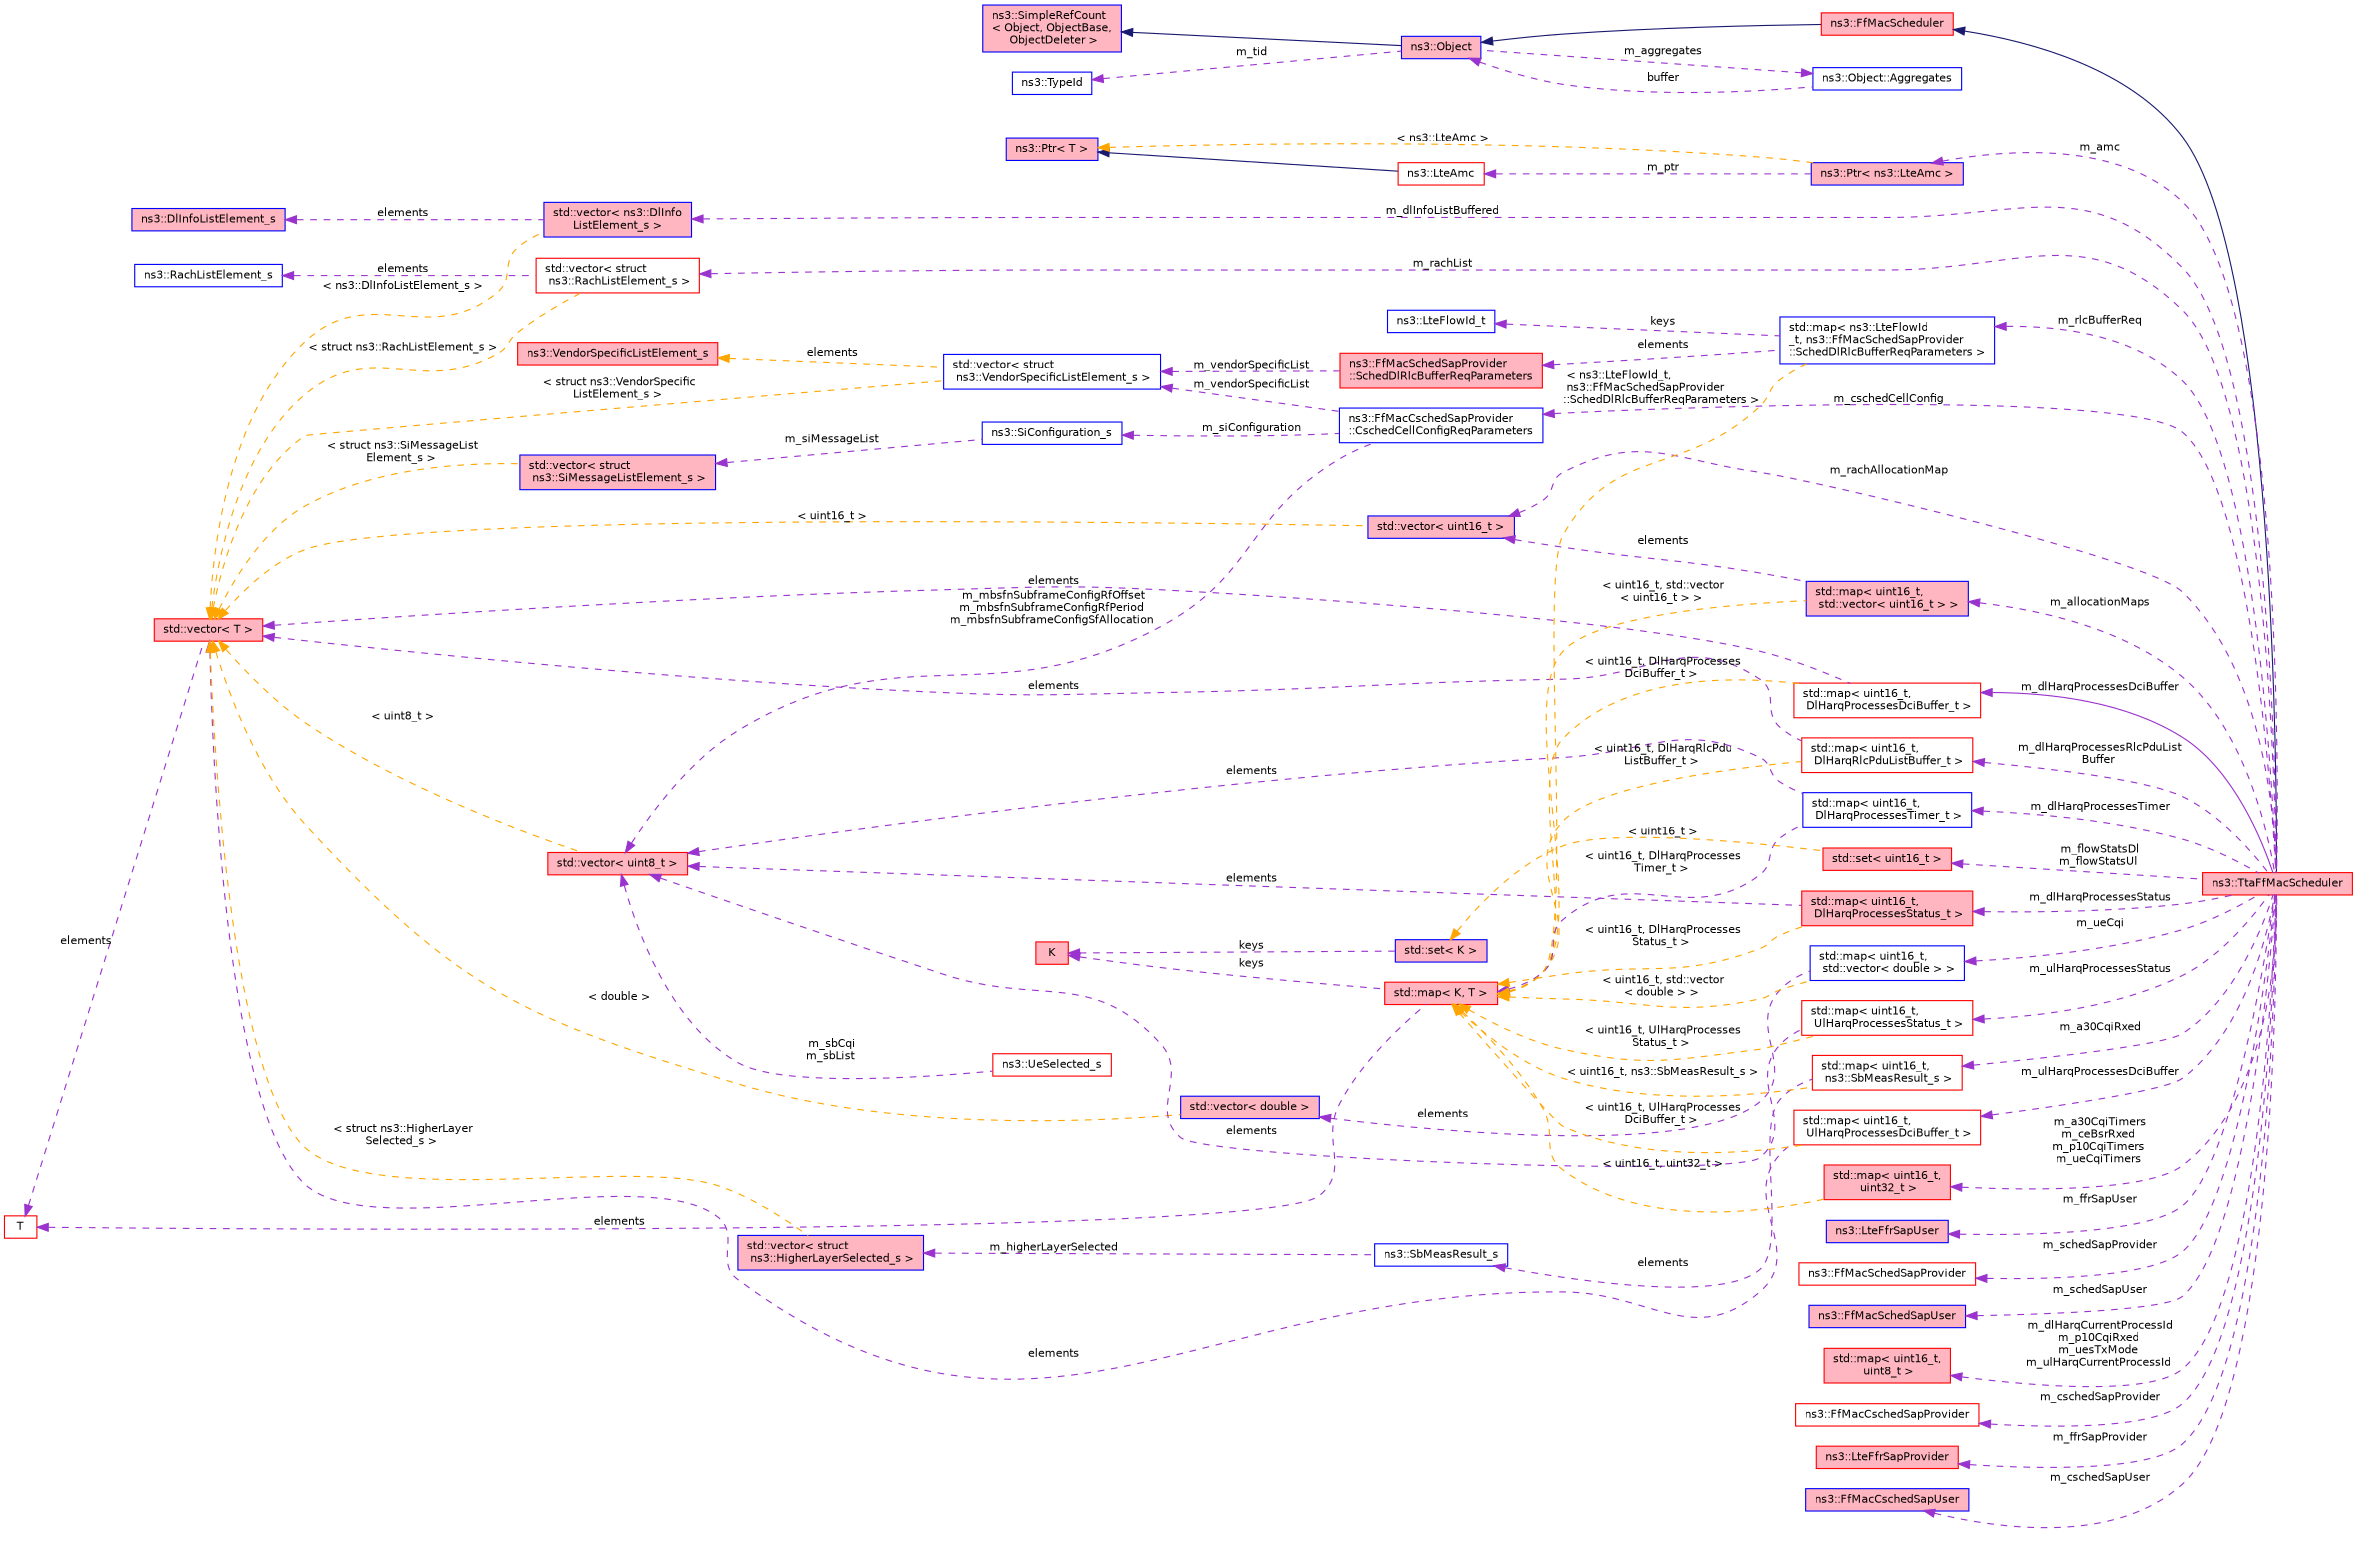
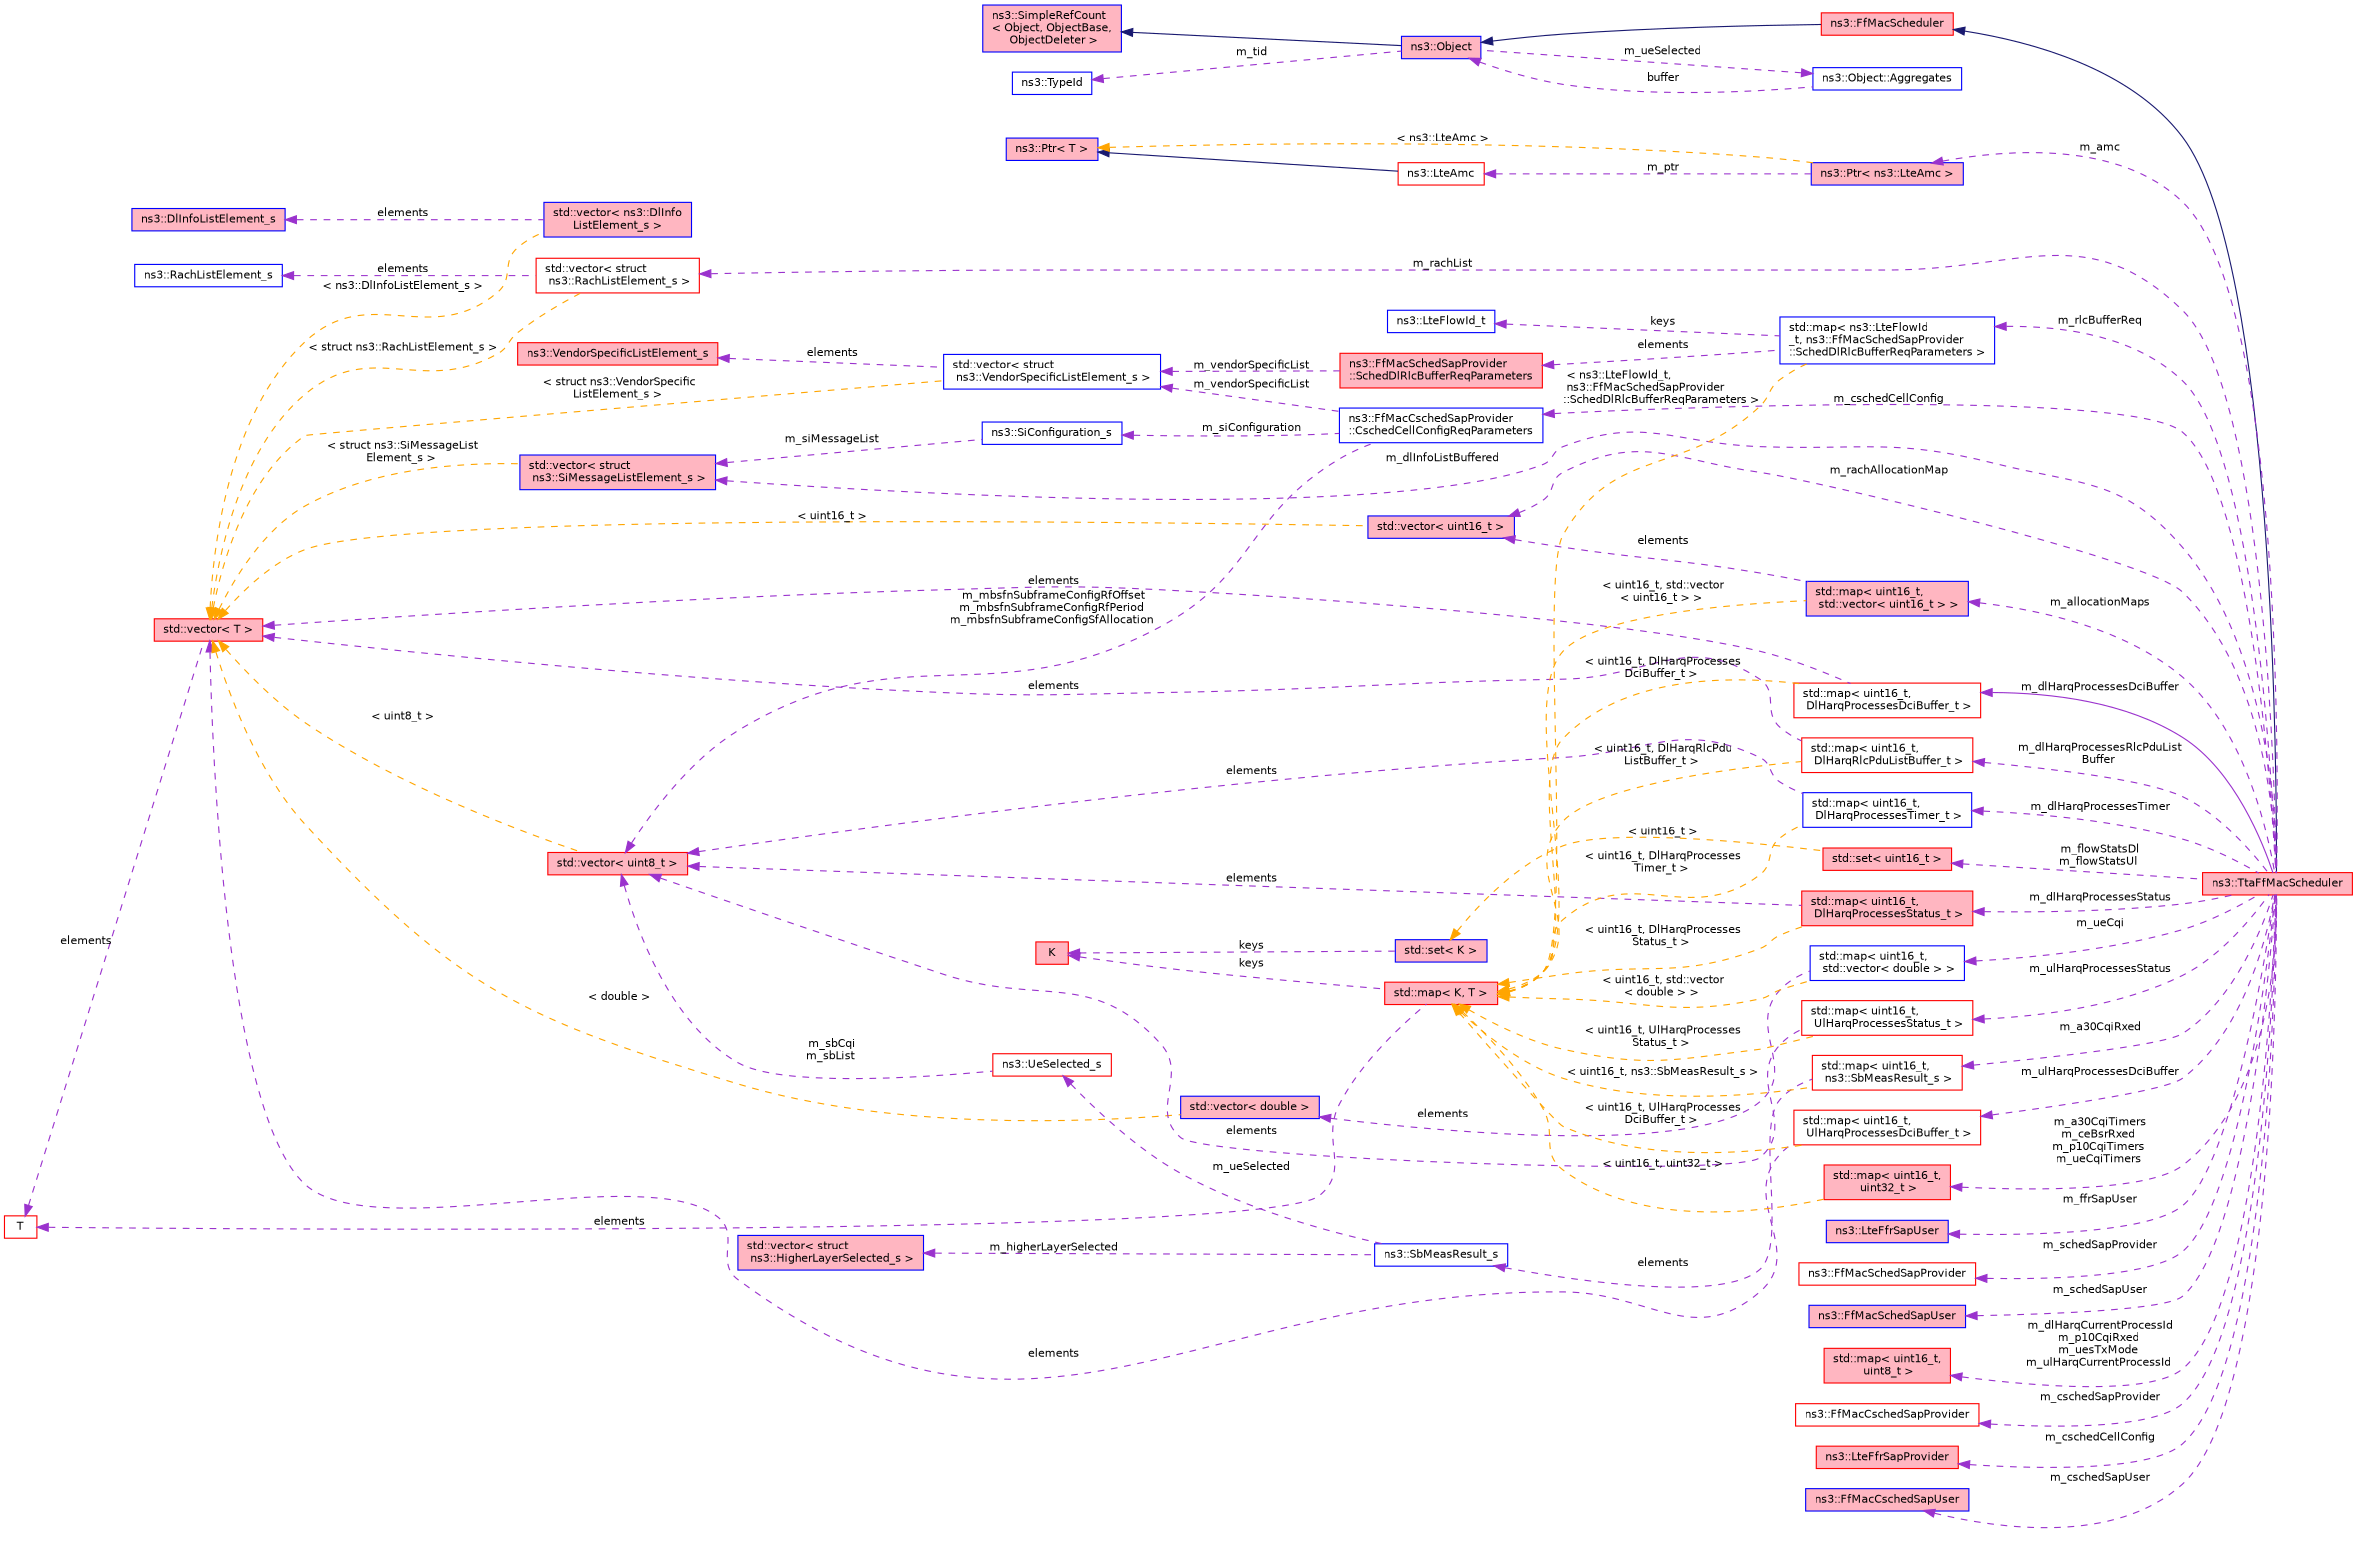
(1661, 51) -> (1661, 51)
(1761, 217) -> (1634, 432)
(836, 363) -> (836, 363)
(1584, 906) -> (1584, 906)
(311, 1151) -> none
none -> (1214, 1190)
(2099, 1438) -> (2099, 1438)
